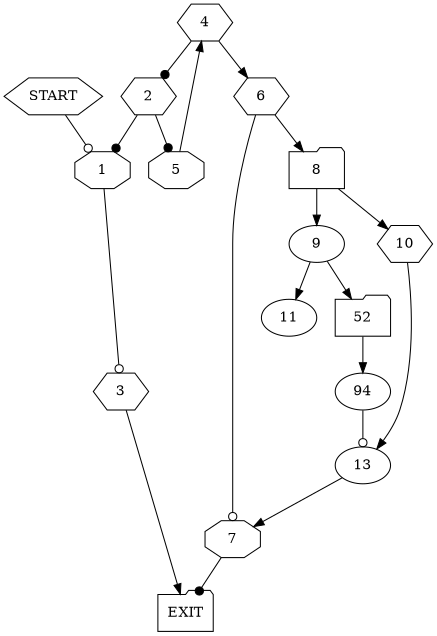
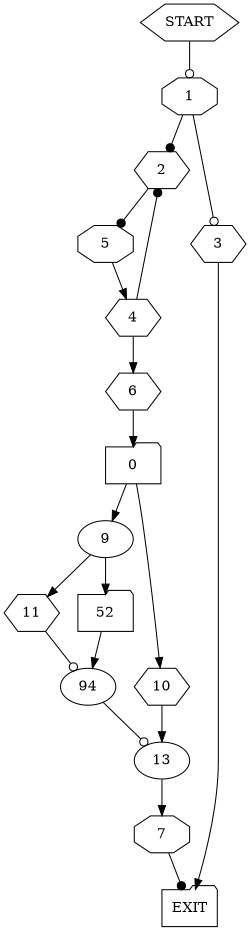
(128, 130) -> (177, 130)
(317, 170) -> (133, 465)
(233, 312) -> none
(289, 318) -> (32, 613)
none -> (58, 648)
